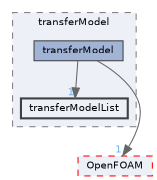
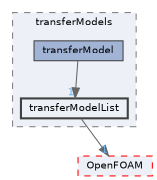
(74, 23) -> (74, 23)
(128, 85) -> (92, 134)
